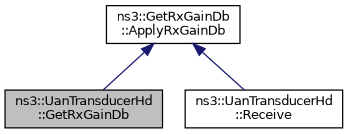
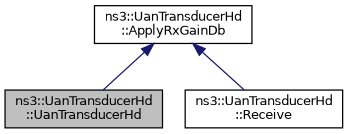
(173, 25) -> (173, 25)
(84, 109) -> (84, 109)
